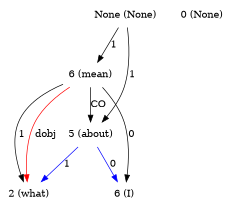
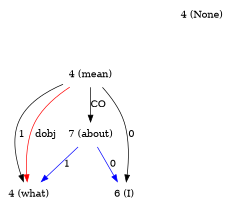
(126, 15) -> none
(202, 15) -> (202, 15)
(91, 75) -> (91, 75)
(91, 134) -> (91, 134)
(29, 194) -> (29, 194)
